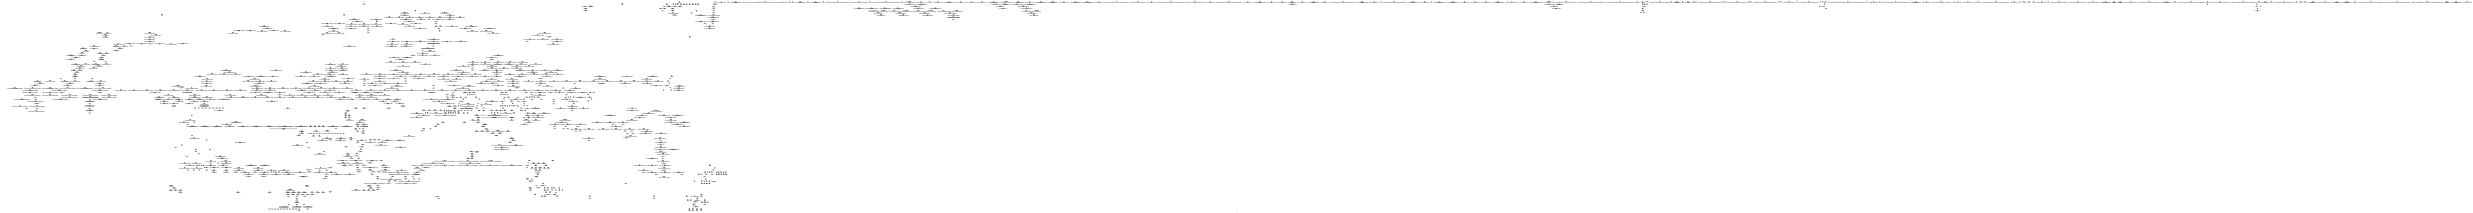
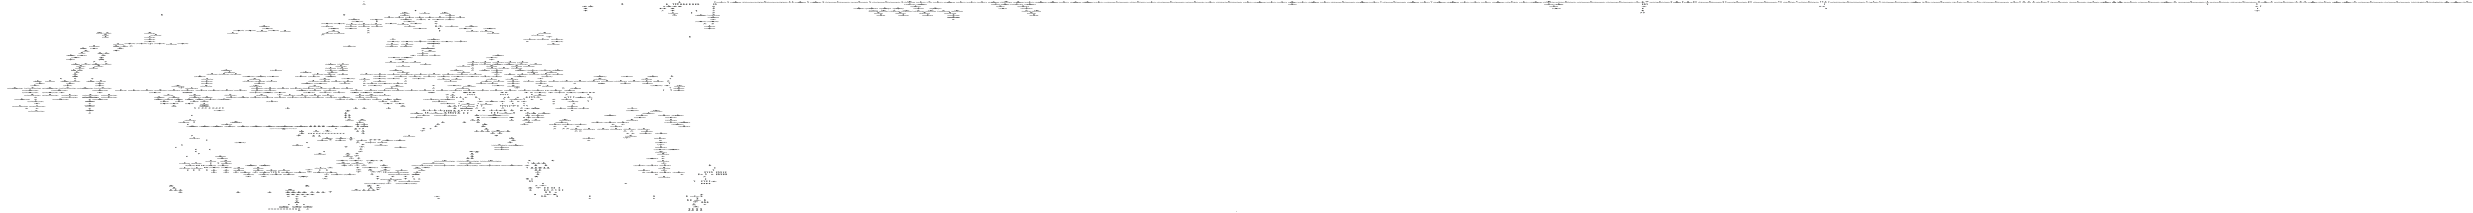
none -> (480, 101)
